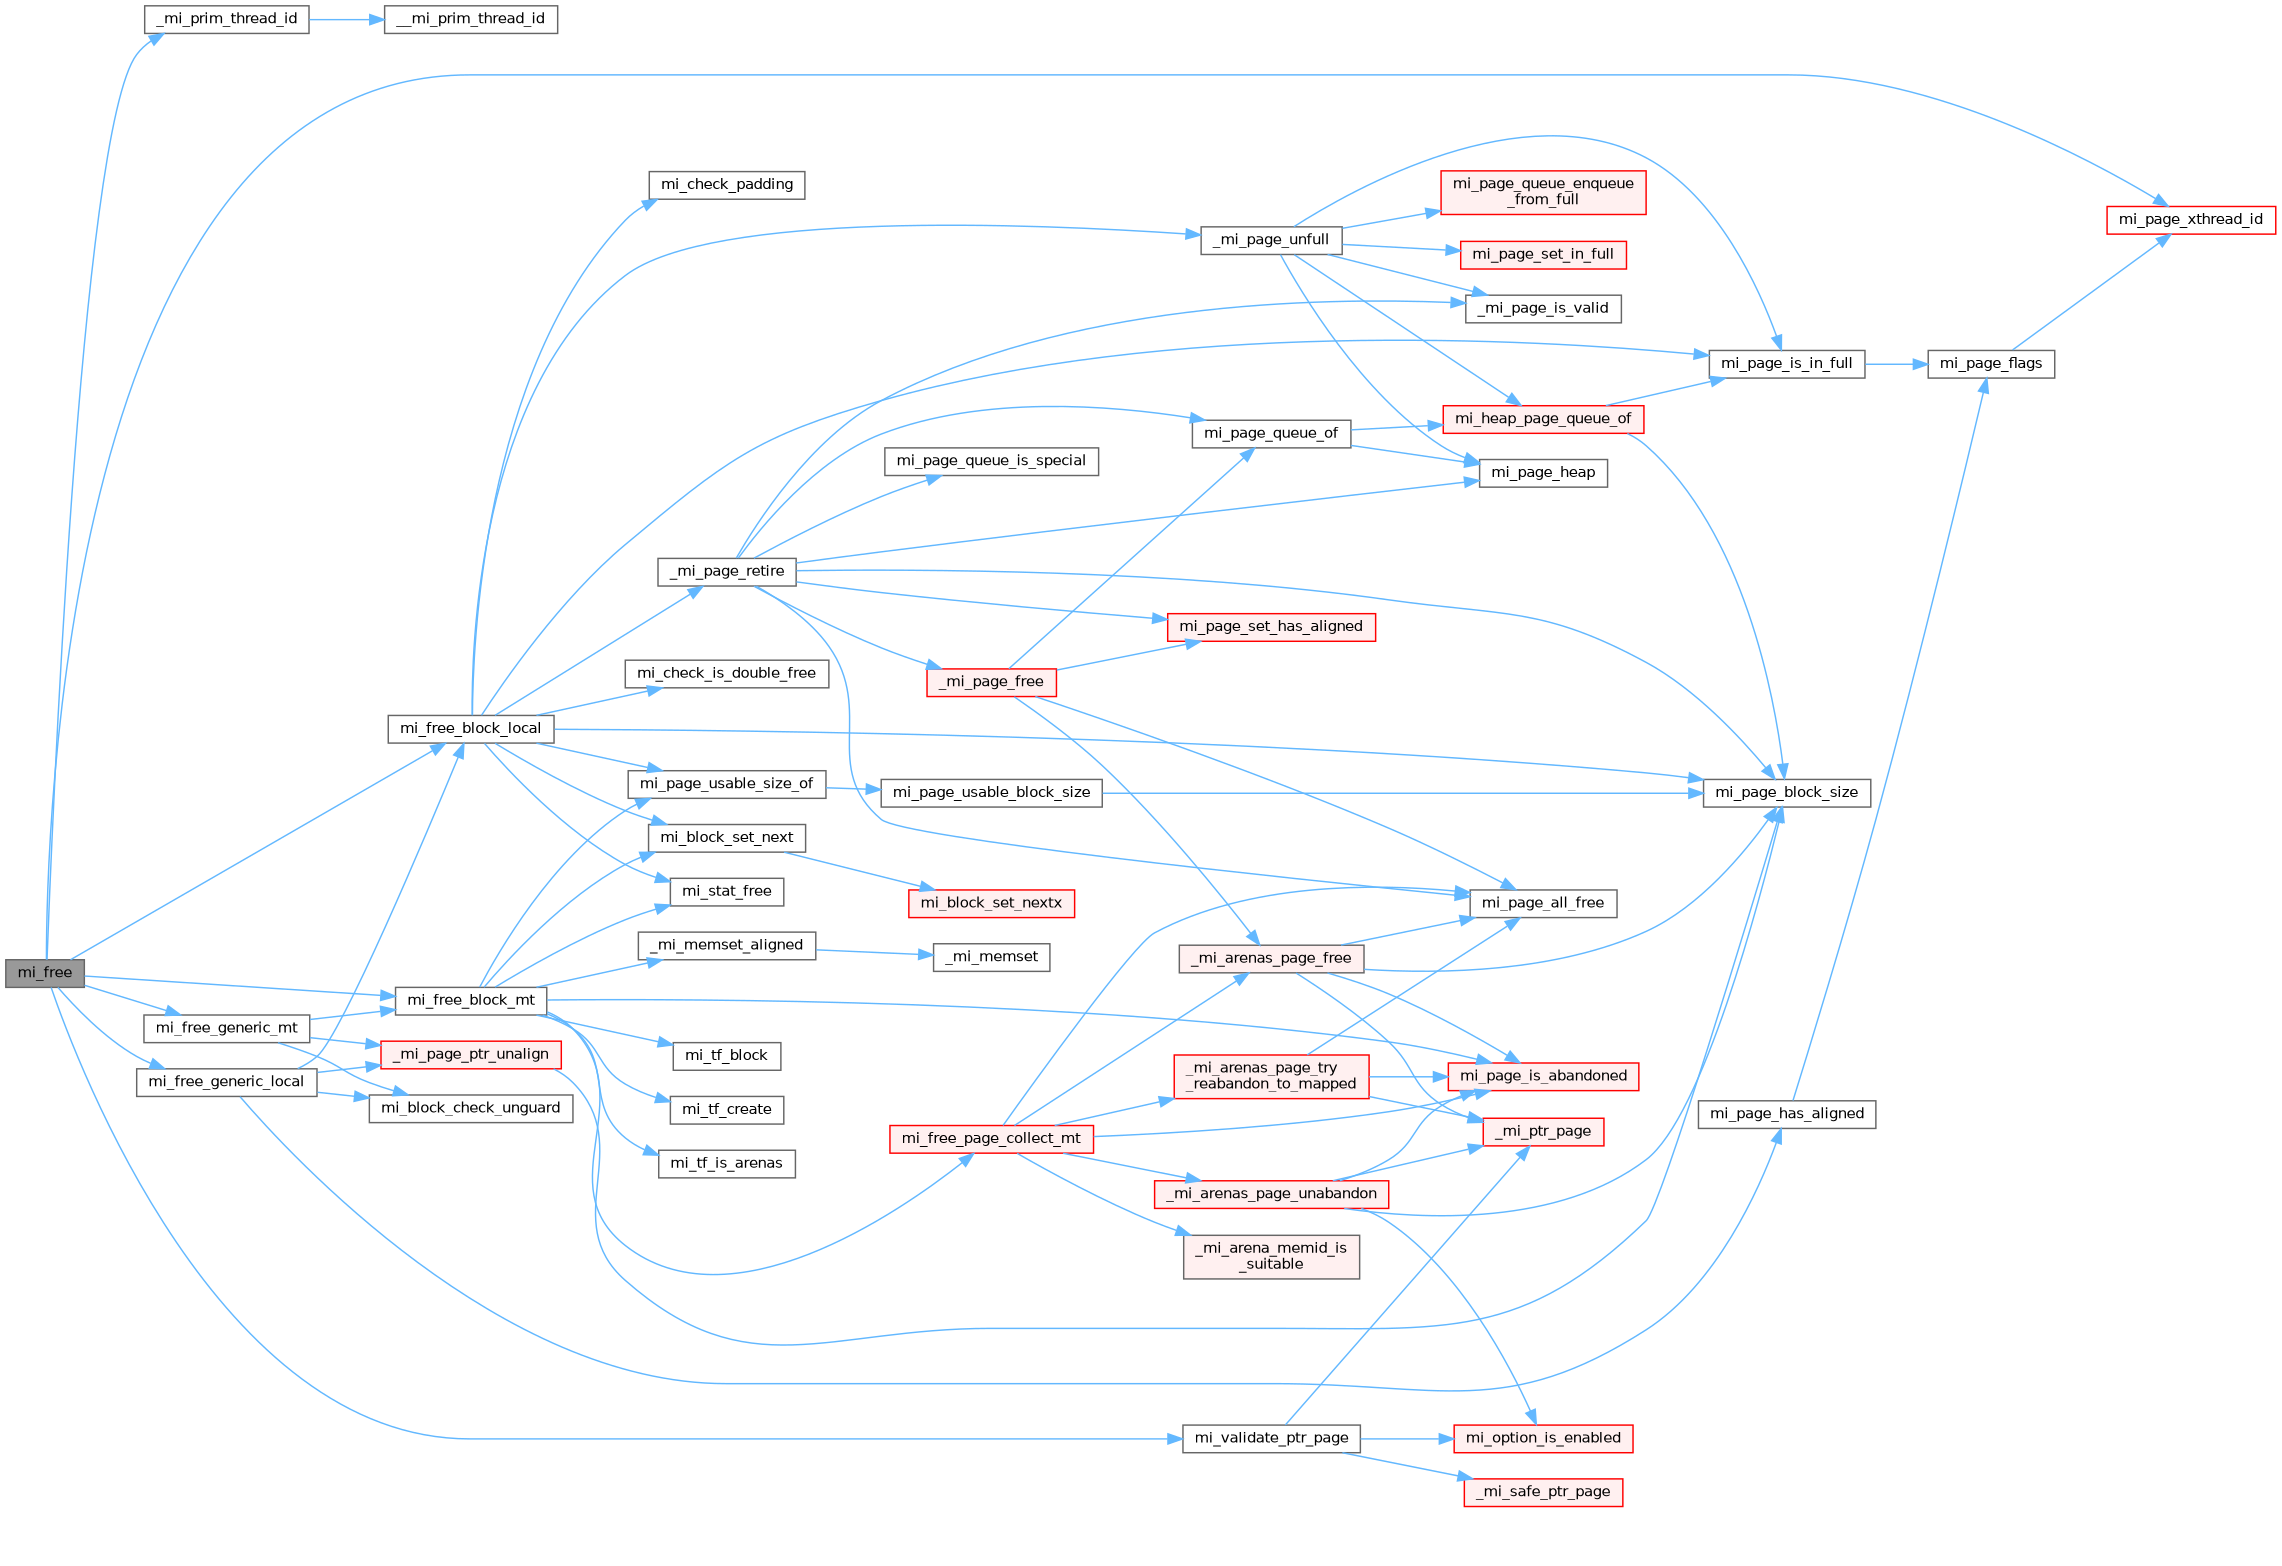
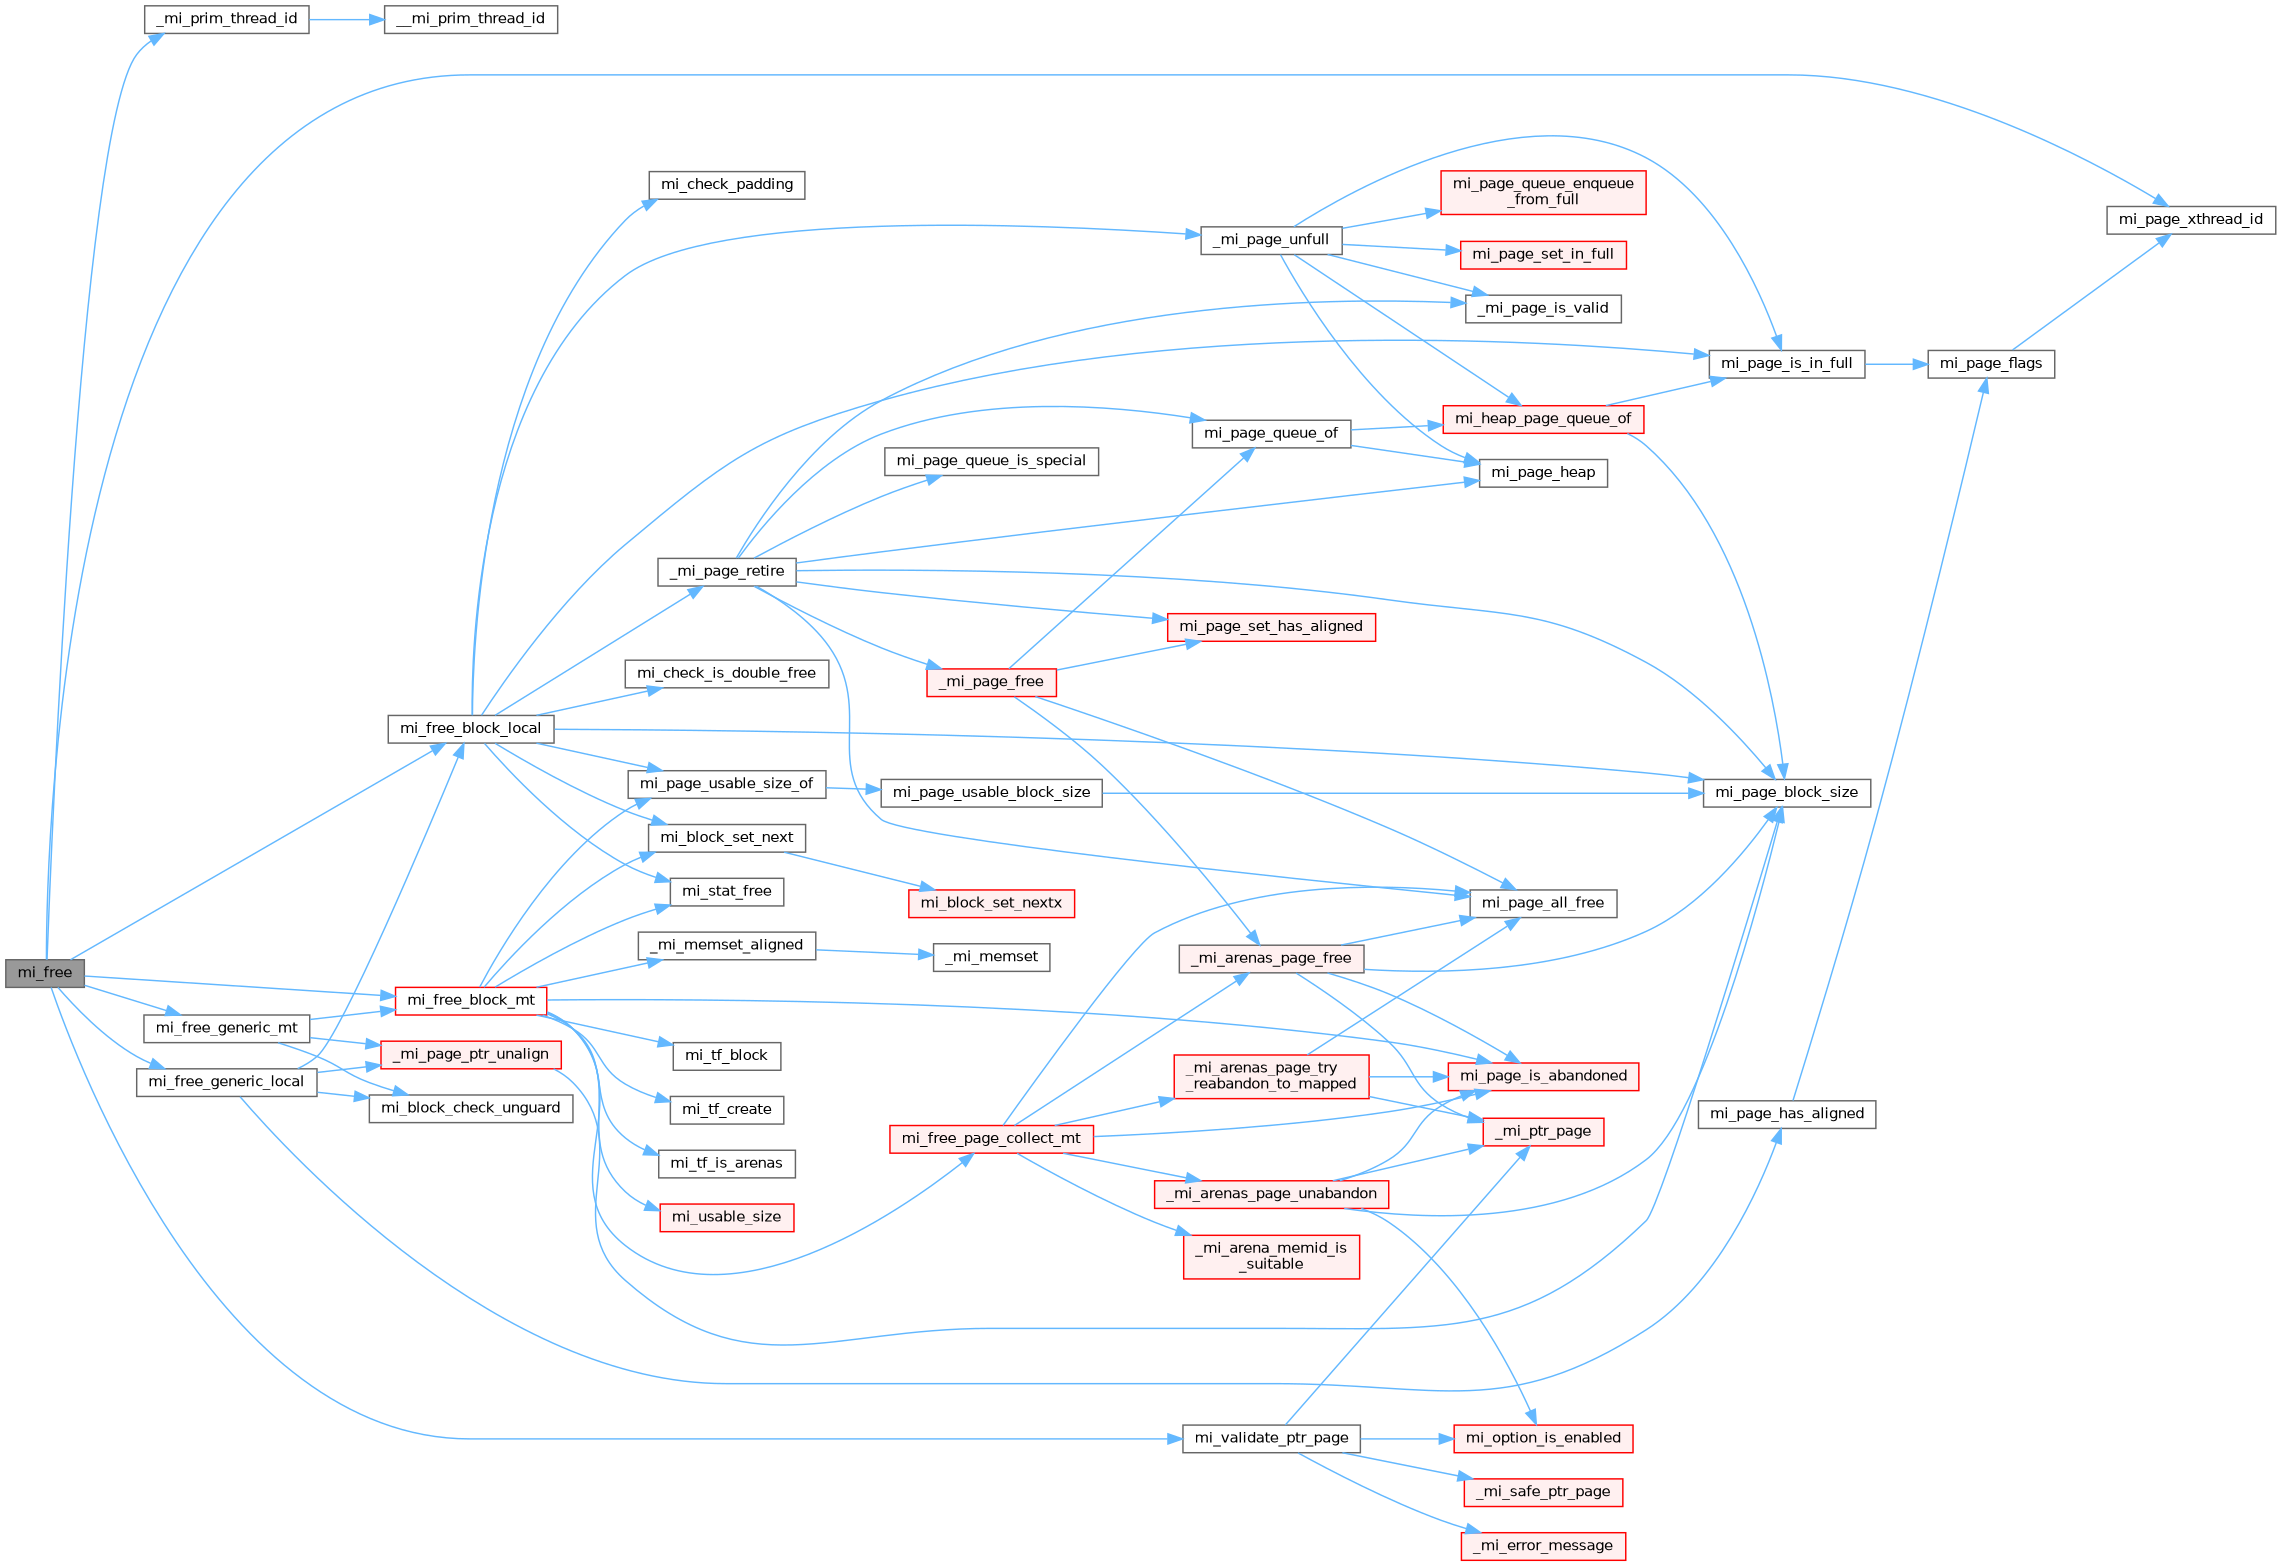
(2191, 220) -> (2191, 220)
(471, 1001) -> (471, 1001)
none -> (727, 1218)
(1272, 1257) -> (1272, 1257)
none -> (1544, 1547)
